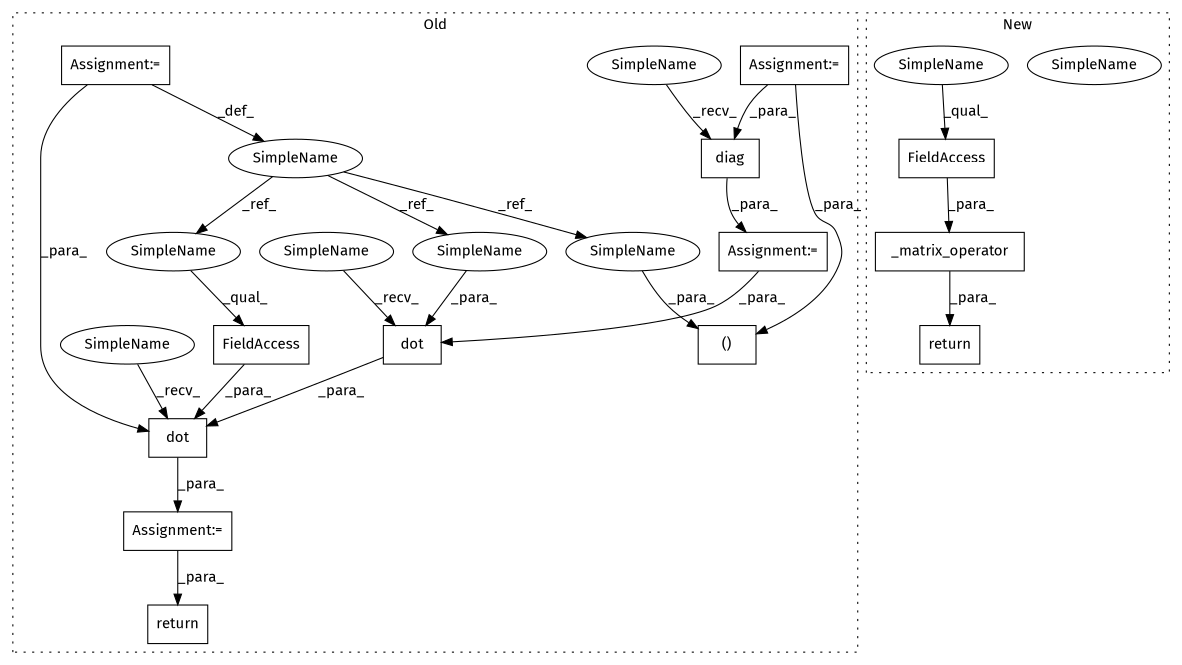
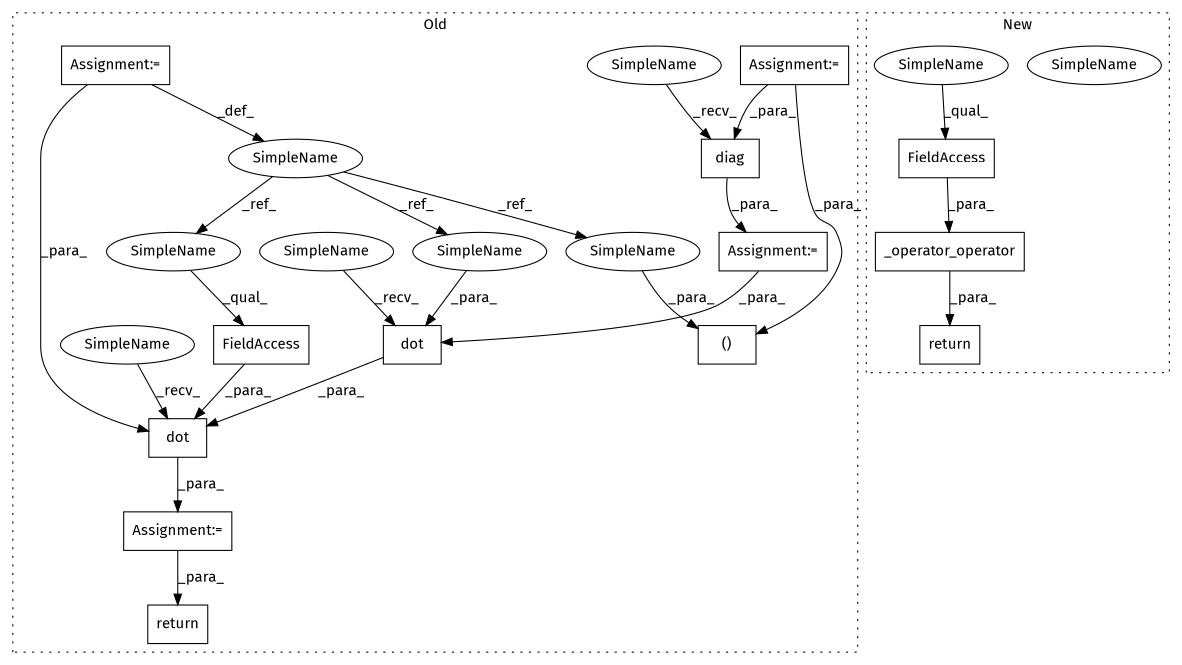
(950, 252) -> (950, 252)
